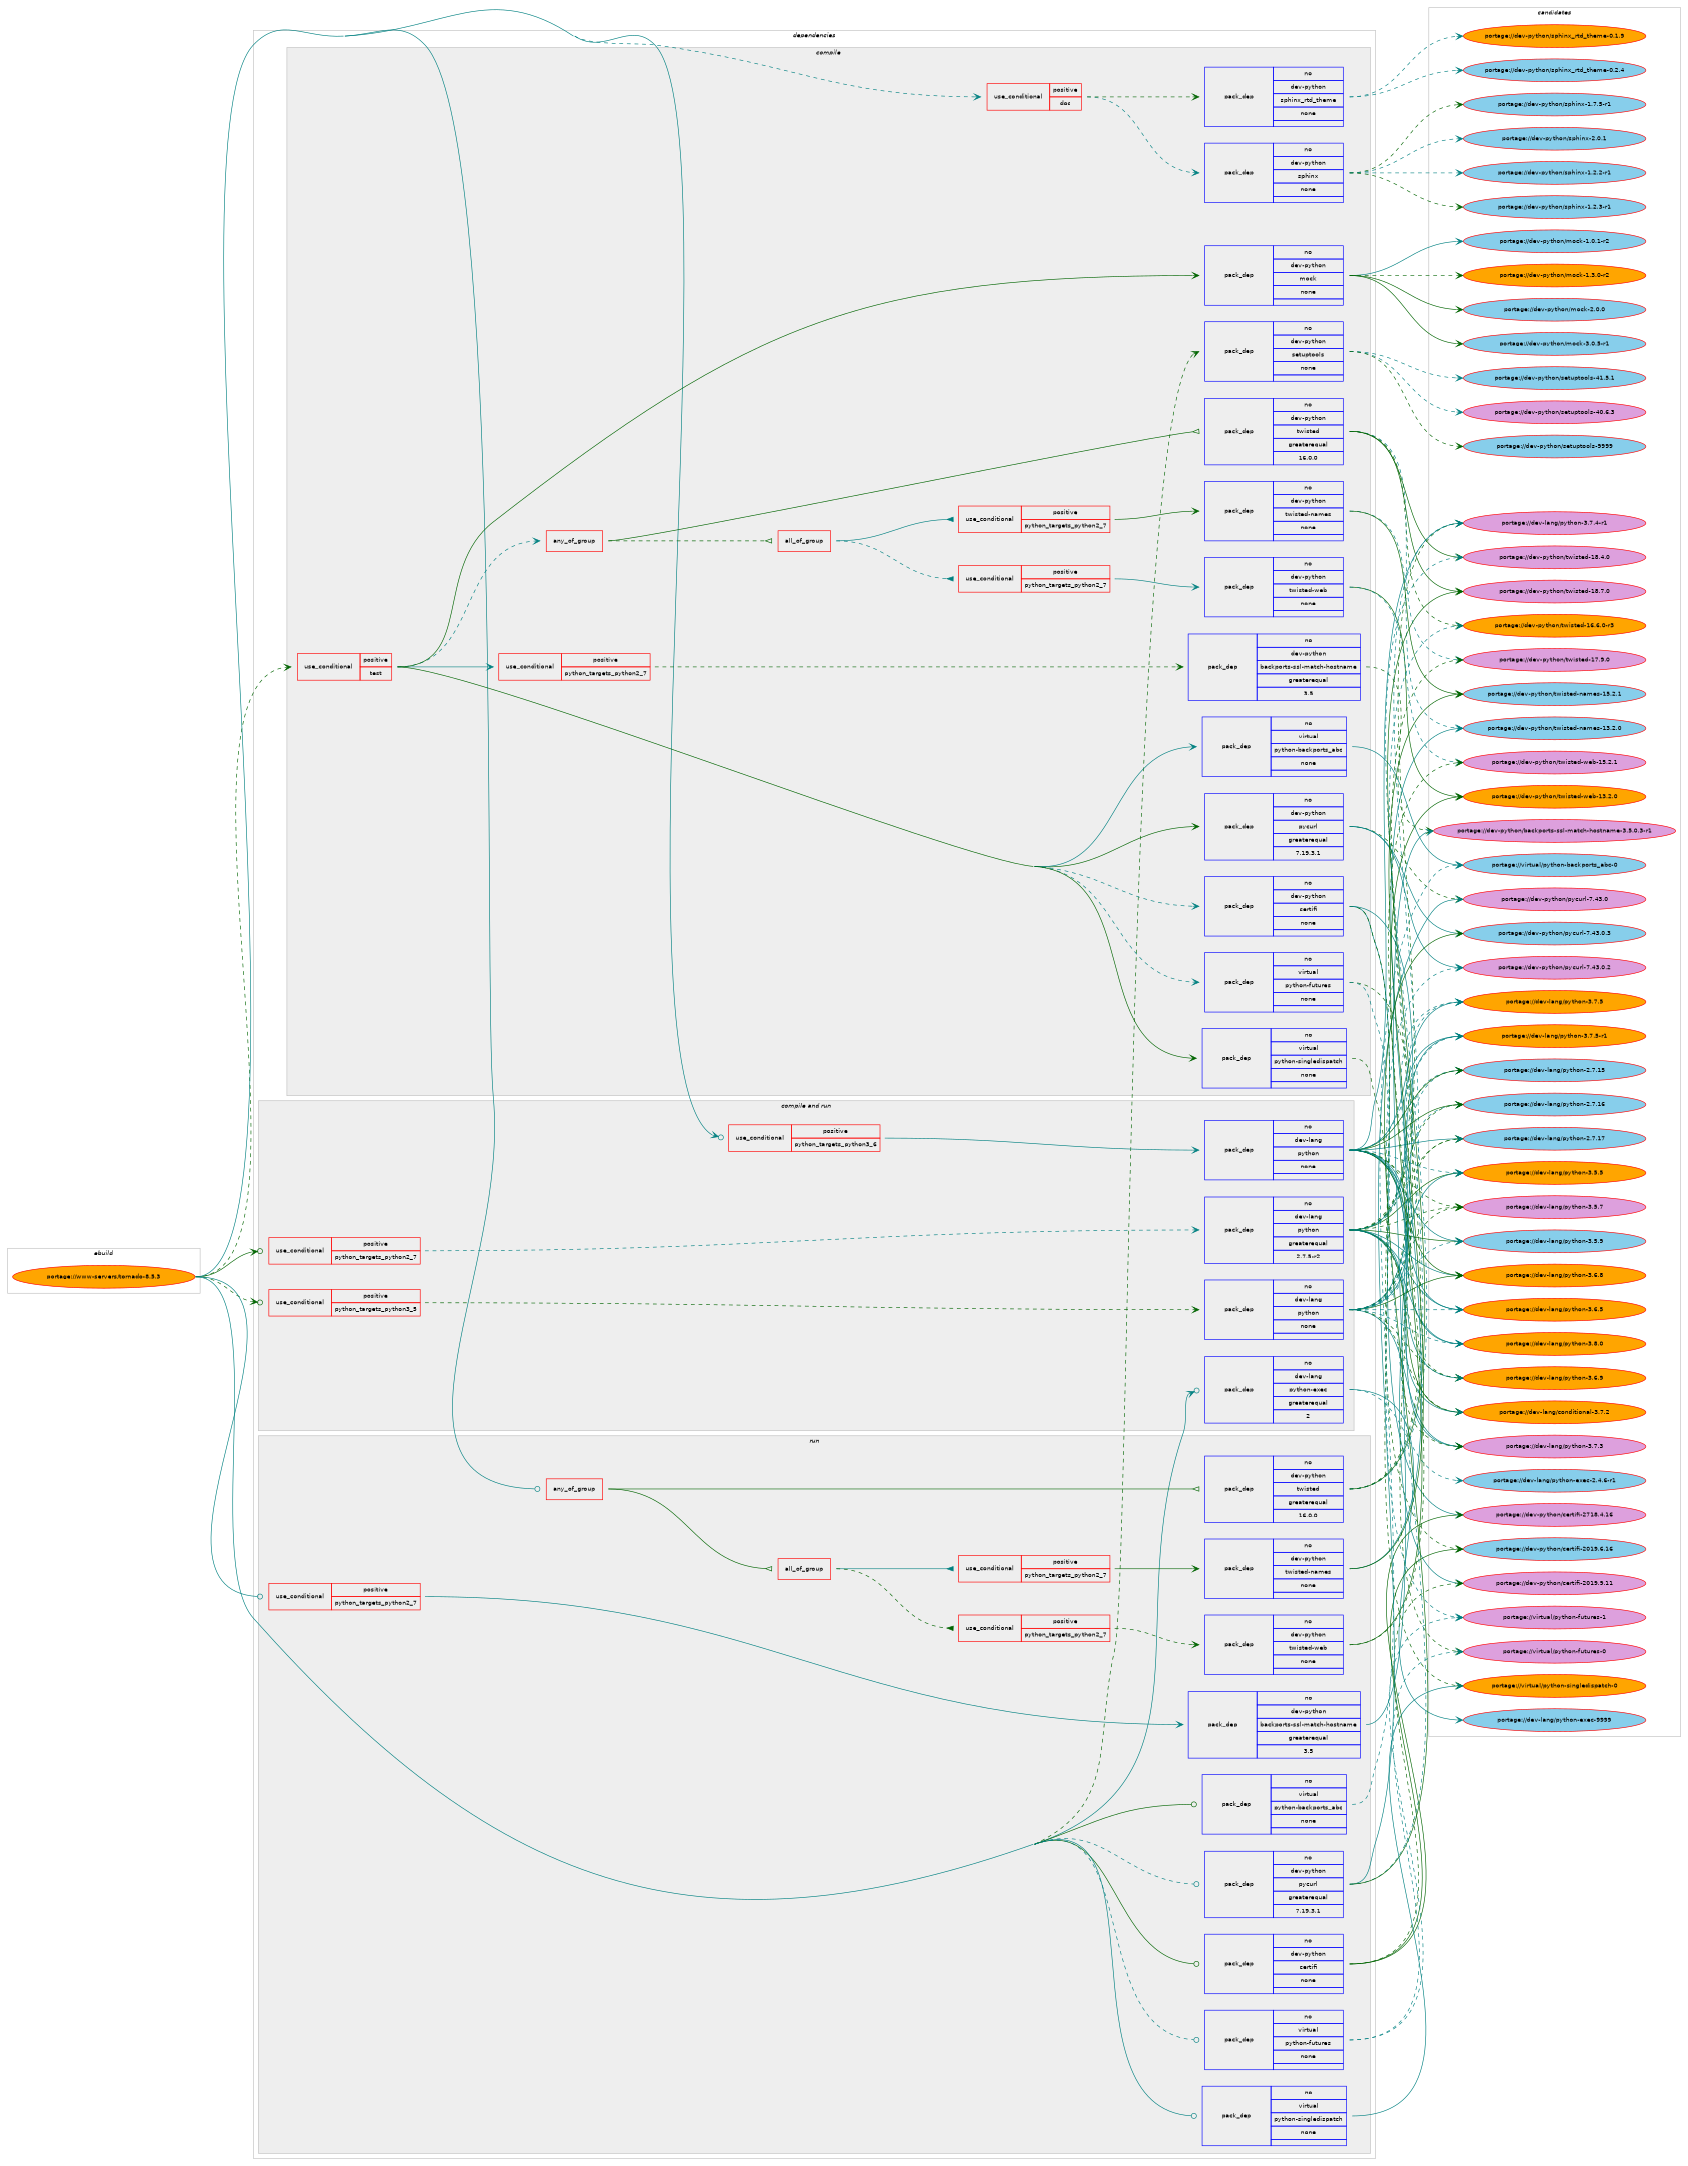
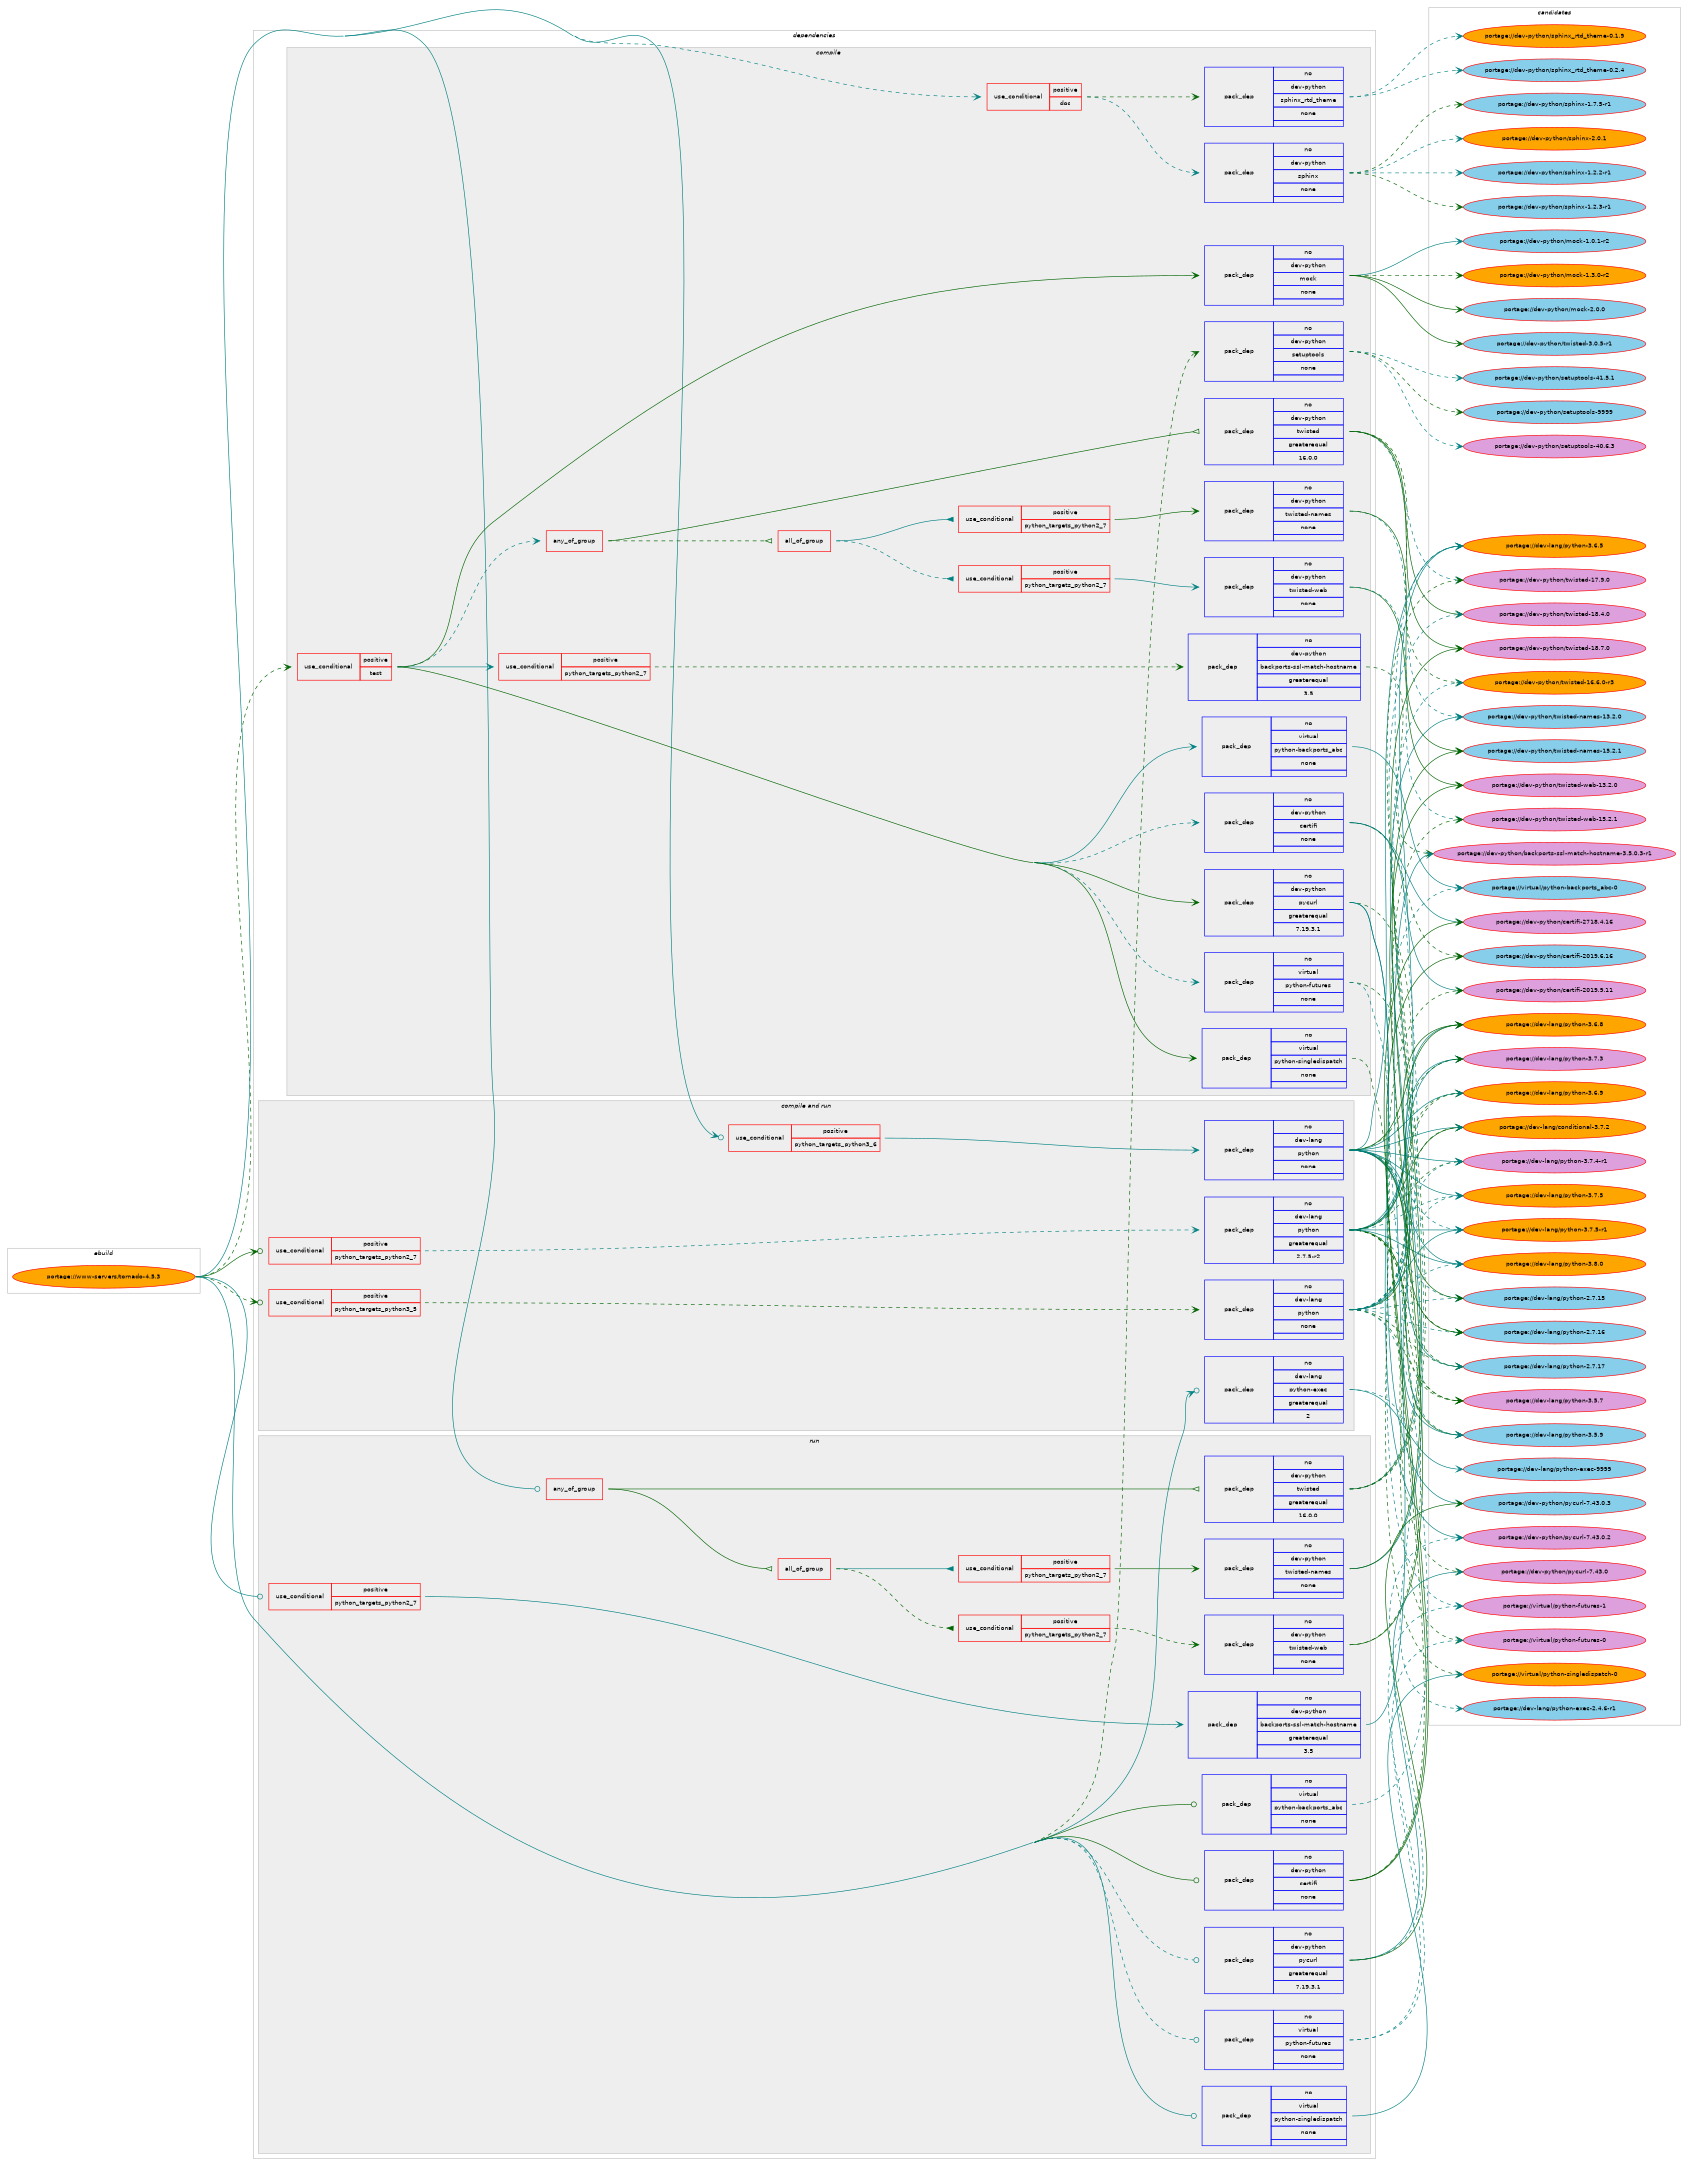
(1555, 139) -> (1555, 139)
(1555, 344) -> (1555, 344)
(1555, 797) -> (1555, 785)
(1555, 1173) -> none
(104, 1277) -> (104, 1277)
